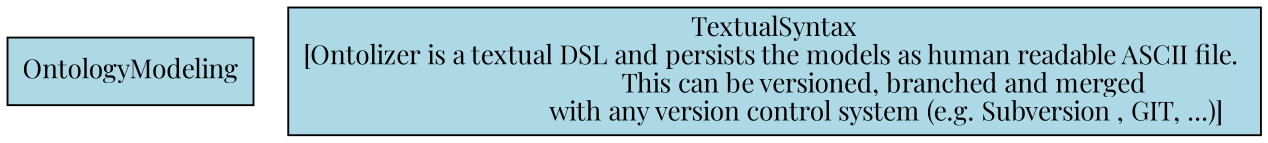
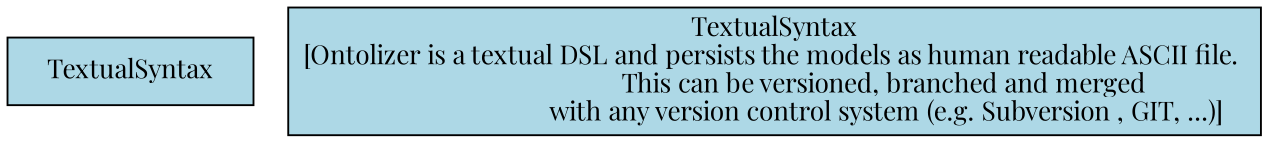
(131, 71) -> (131, 71)
